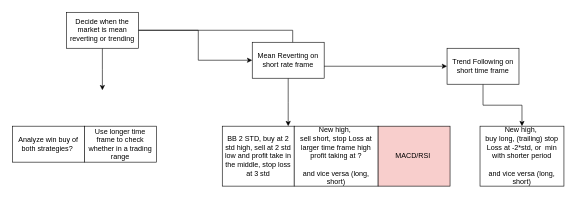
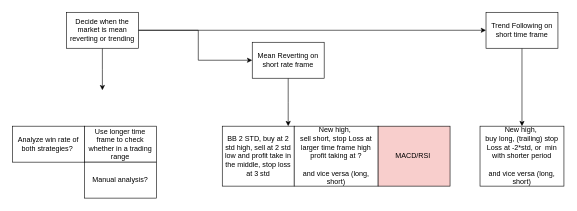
(483, 66) -> (522, 30)
(48, 144) -> (48, 144)
none -> (120, 180)
